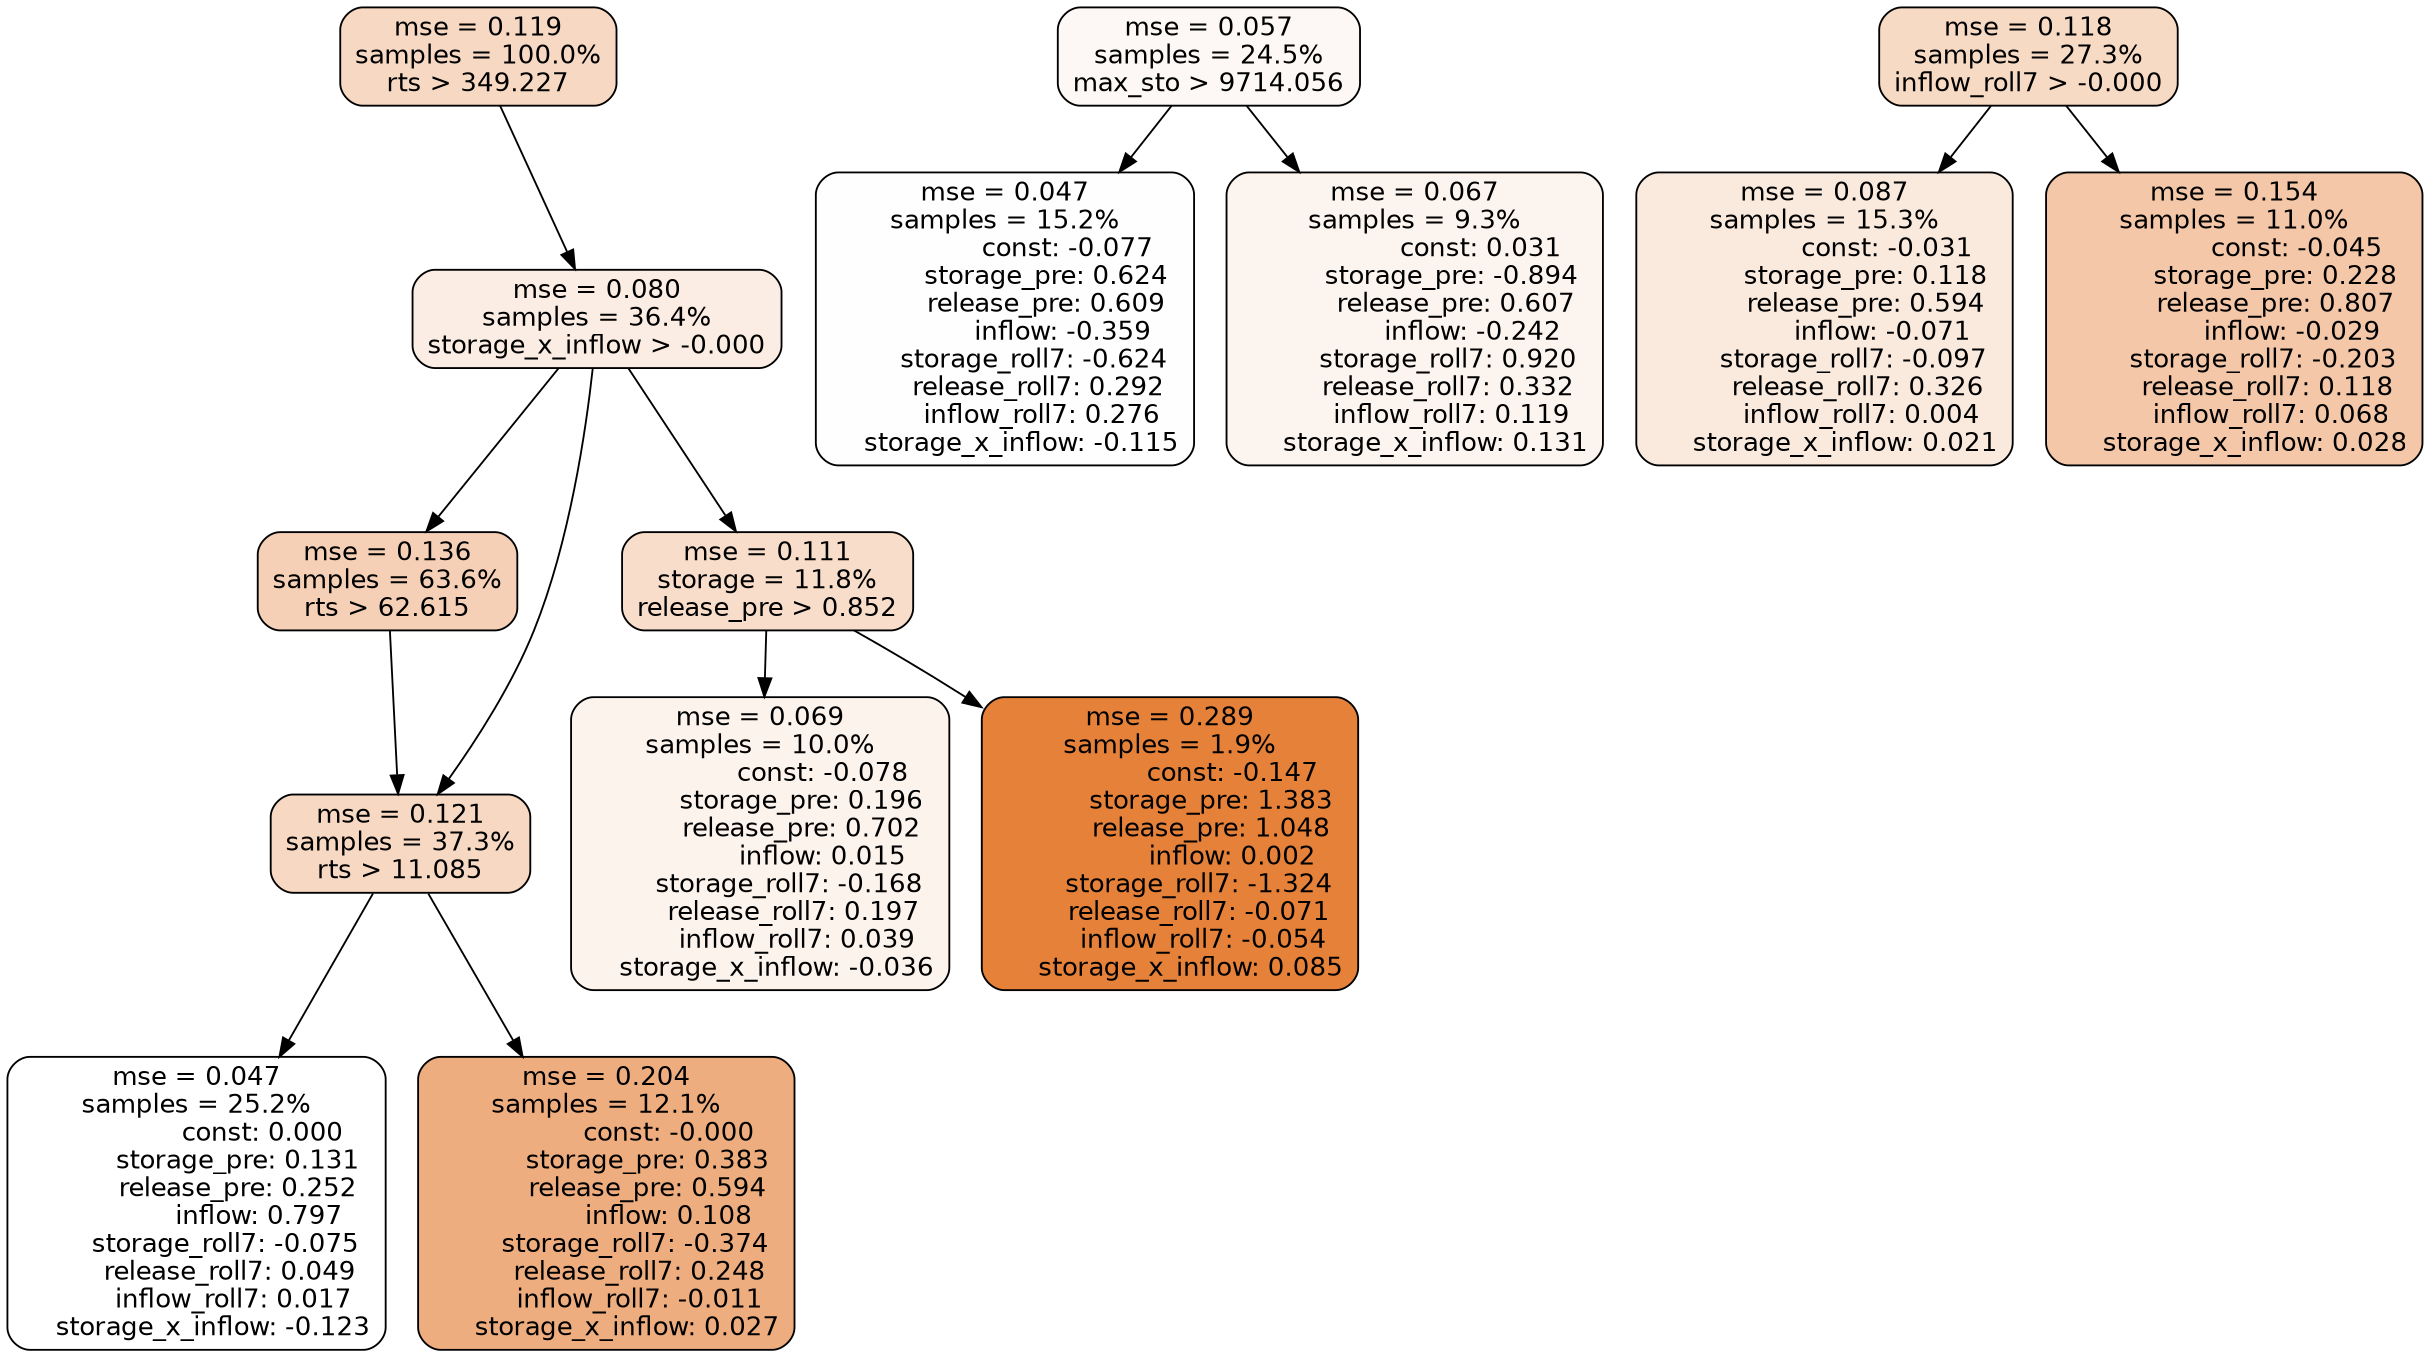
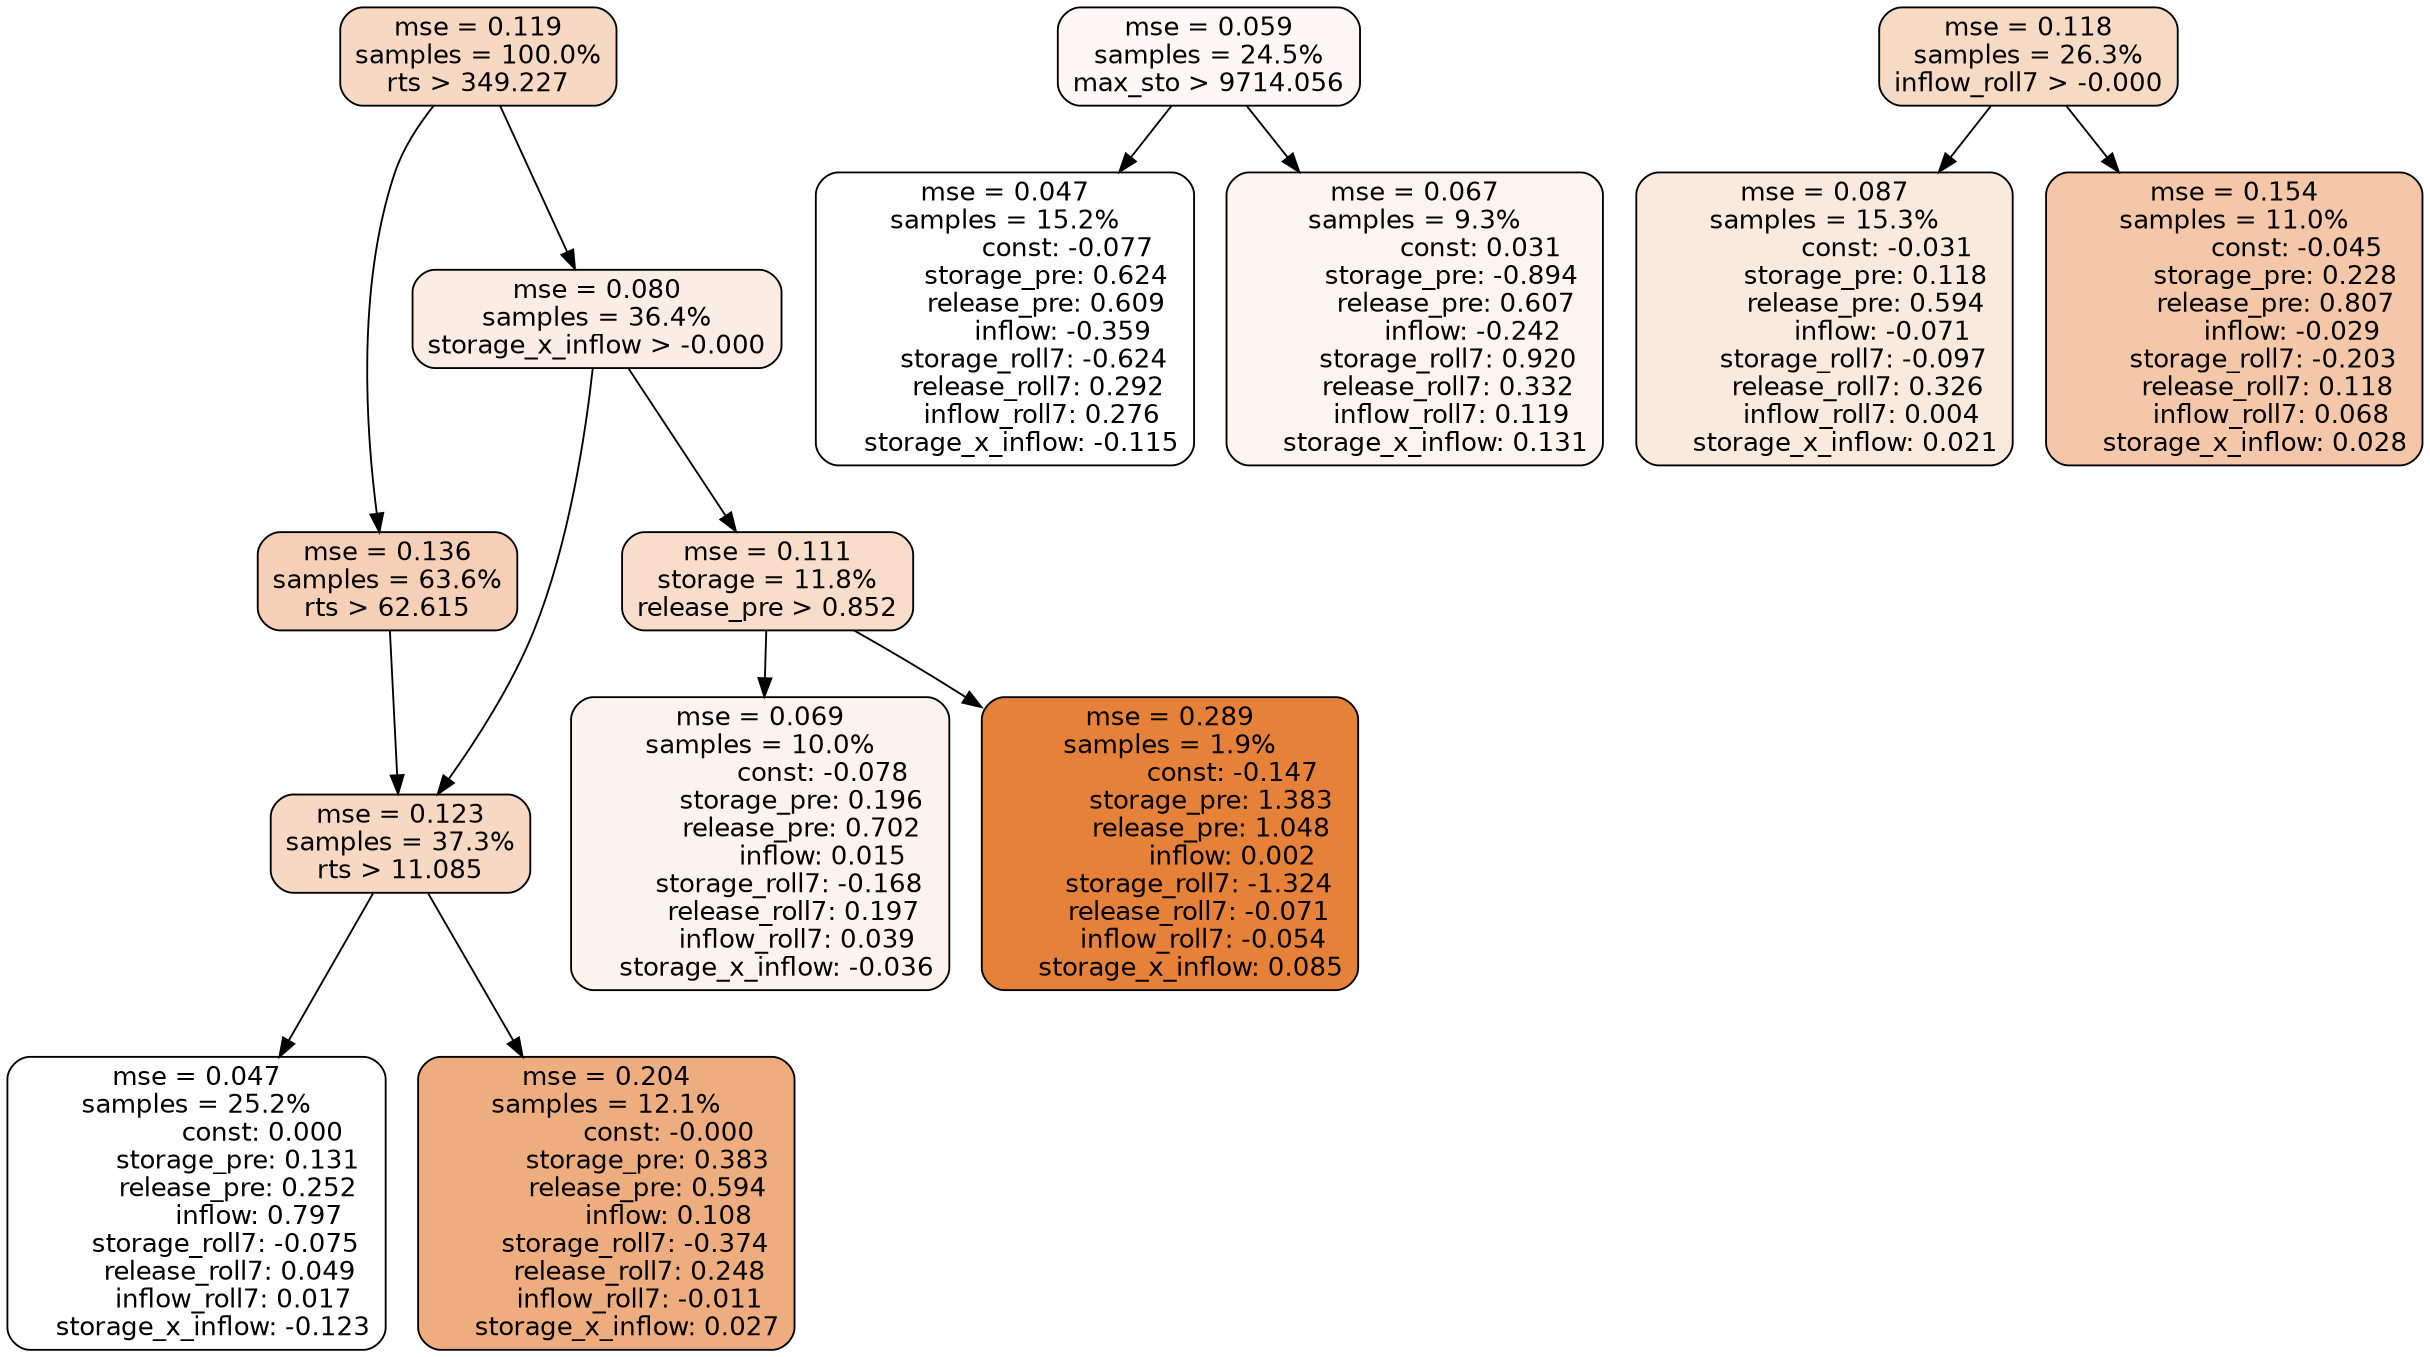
(1209, 57) -> (1209, 57)
(2028, 57) -> (2028, 57)
(499, 442) -> (370, 303)
(400, 844) -> (400, 844)
